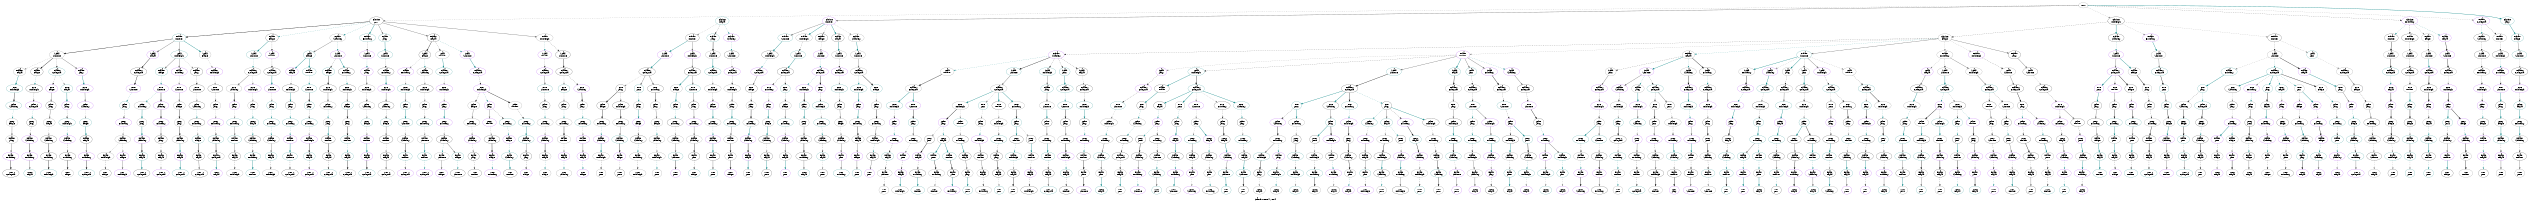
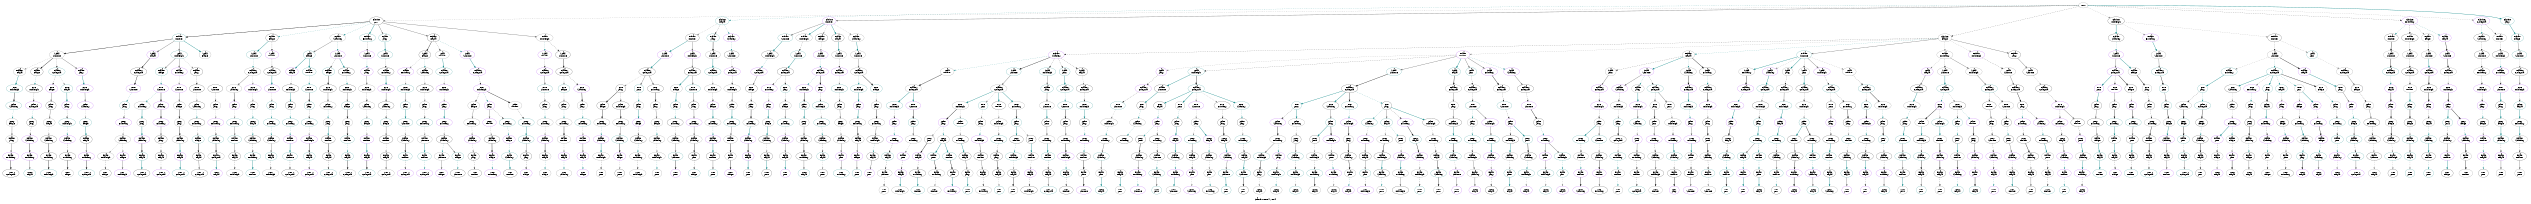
none -> (1405, 8)
(2482, 21) -> (2482, 21)
(2031, 29) -> (2016, 21)
(215, 72) -> none
(1162, 89) -> (1162, 89)
(1120, 156) -> none
